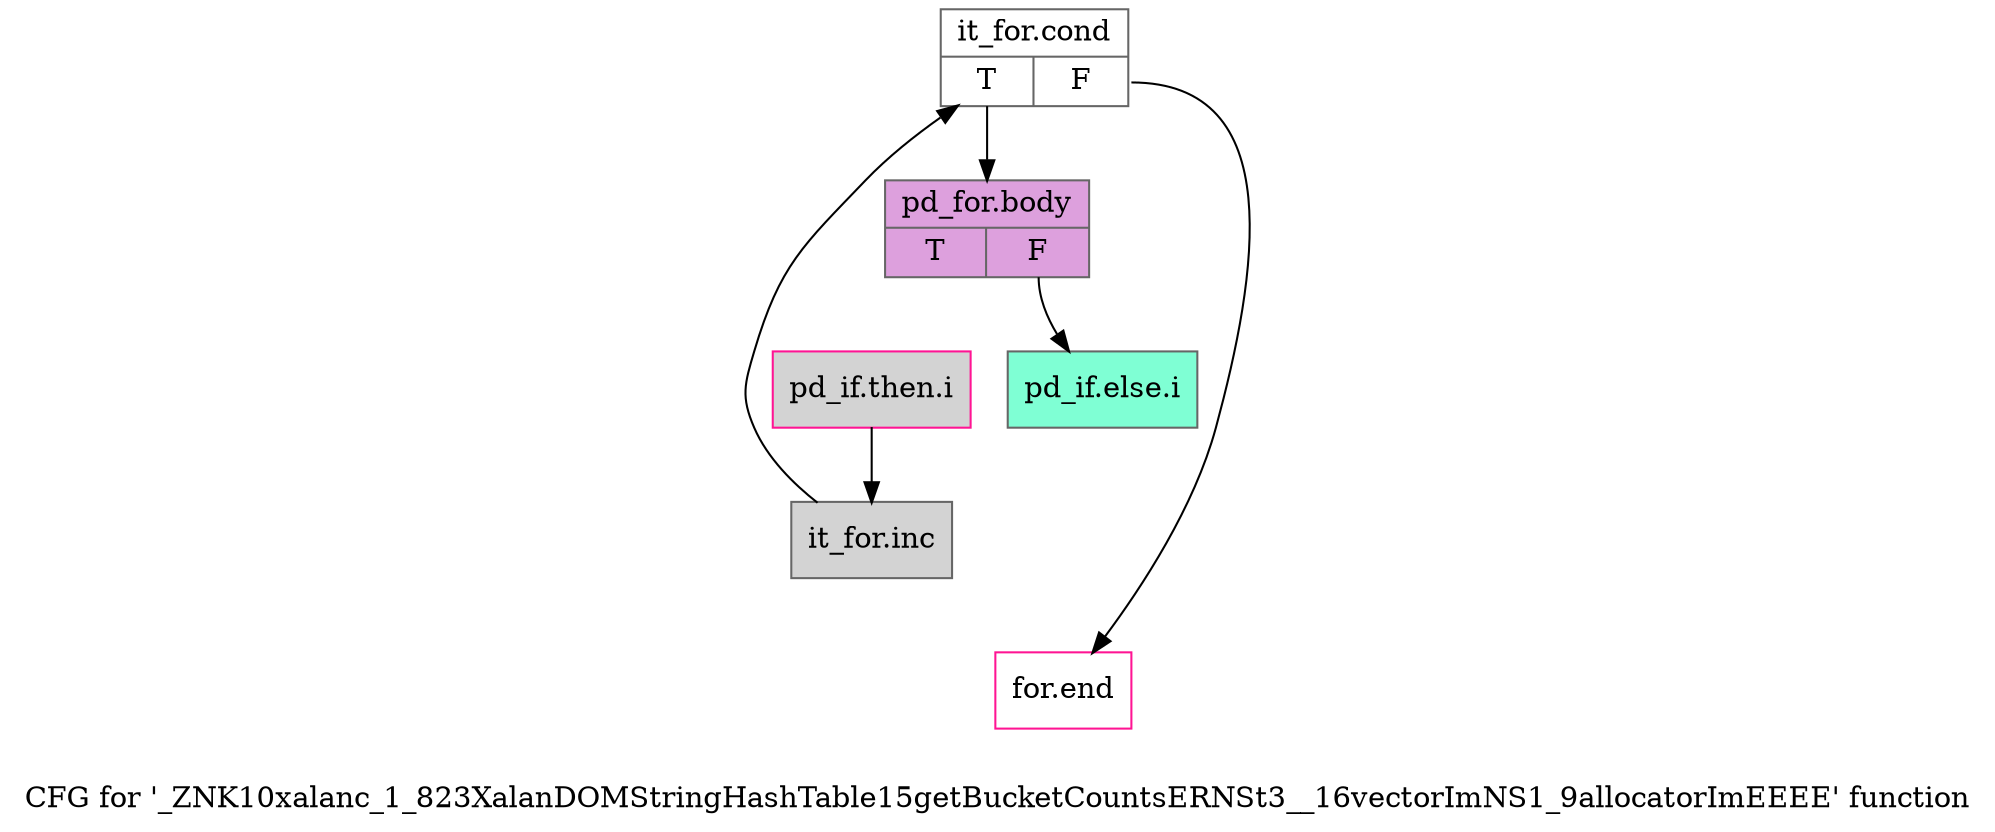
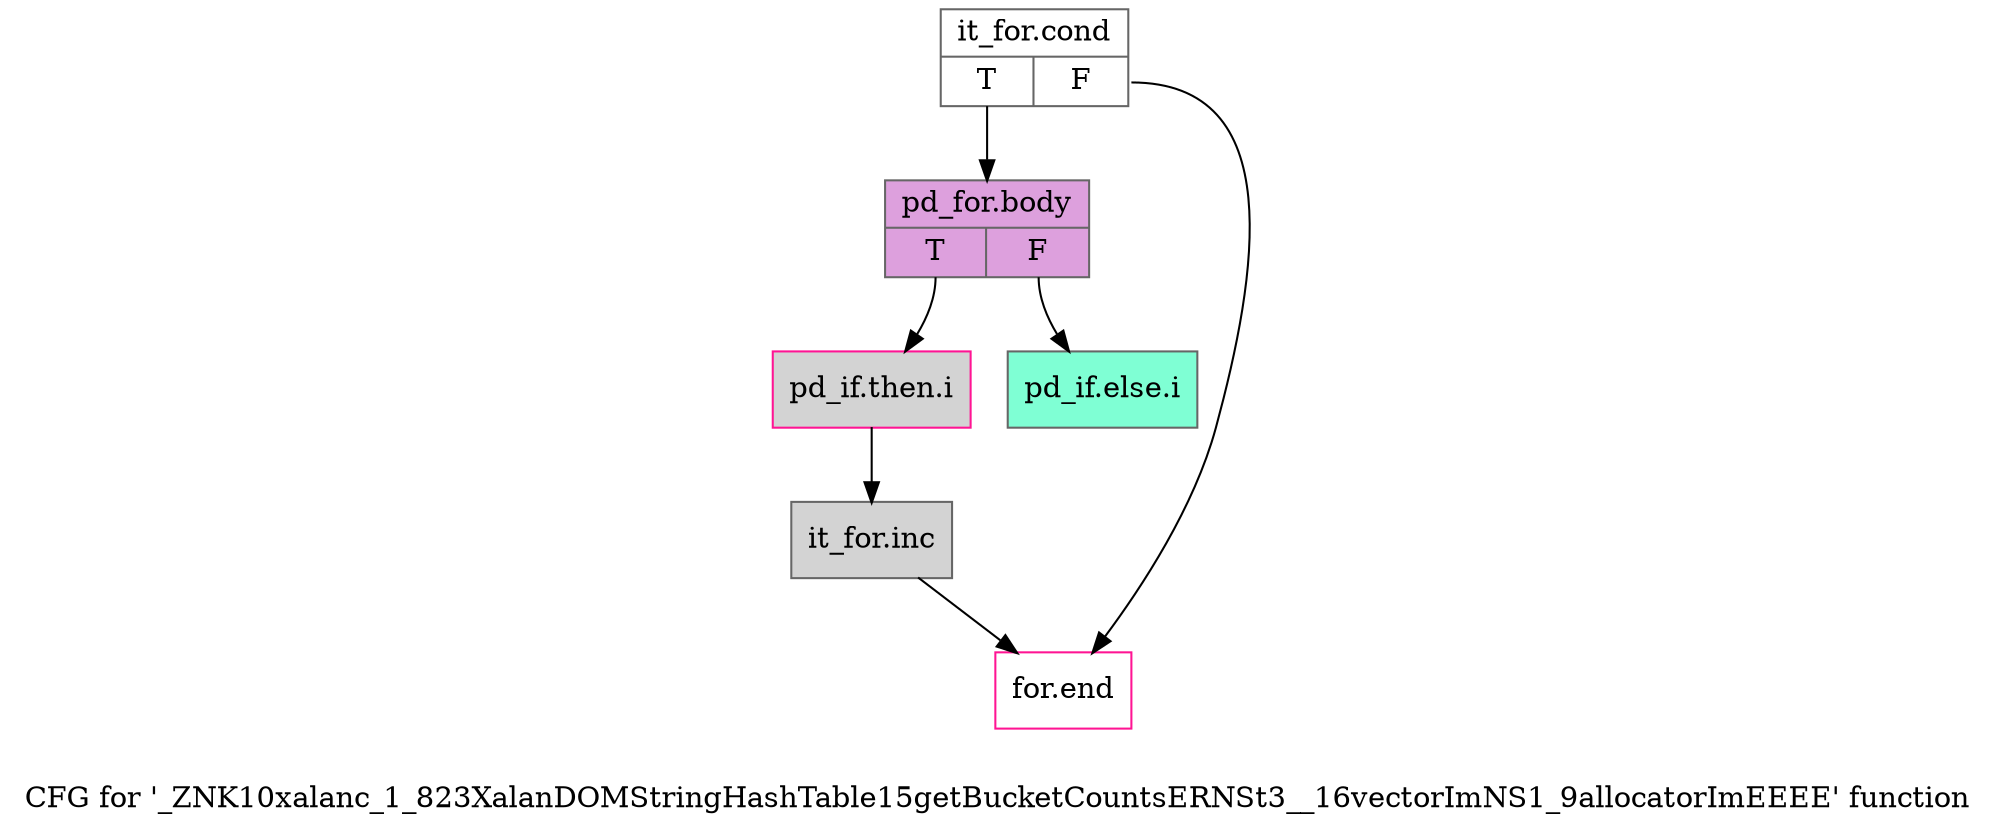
(776, 292) -> (959, 609)
none -> (930, 307)
